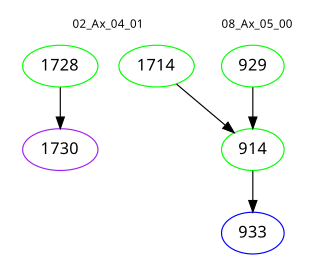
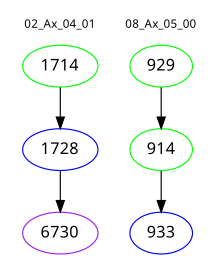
(60, 66) -> (60, 150)
(196, 100) -> (60, 102)
(60, 150) -> (60, 233)
